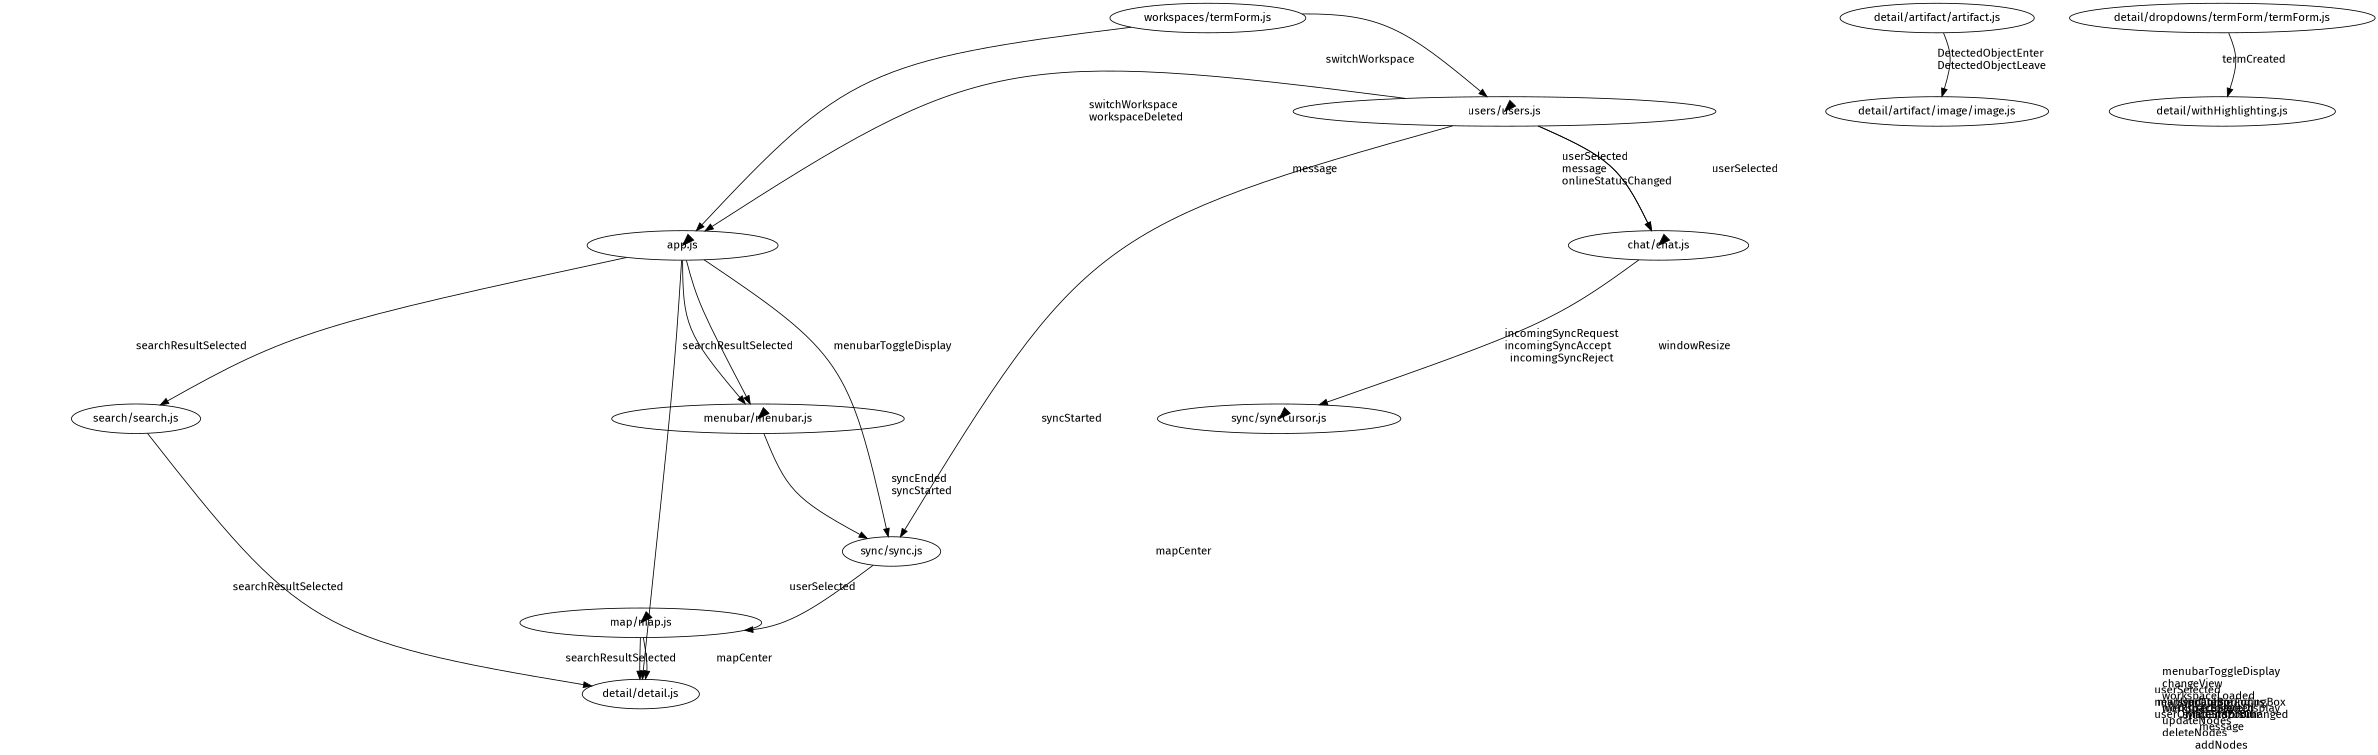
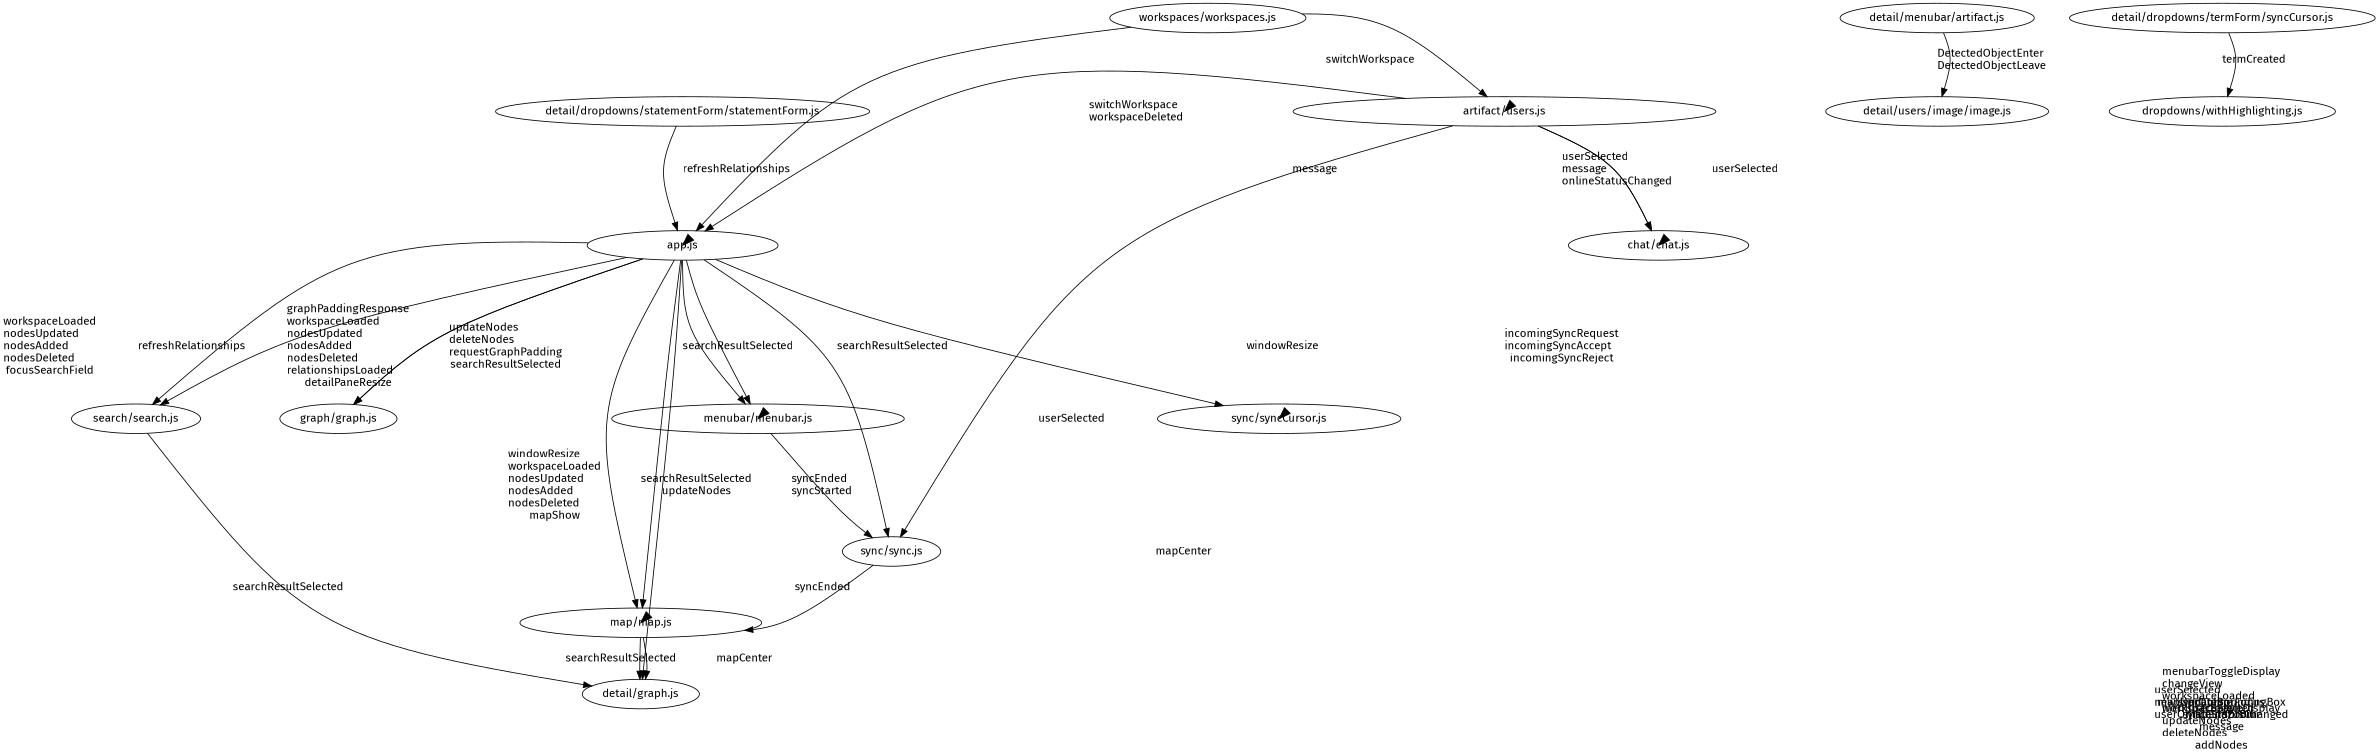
(1208, 18) -> (1208, 18)
(1937, 18) -> (1937, 18)
(2222, 18) -> (2222, 18)
none -> (683, 111)
(1504, 111) -> (1504, 111)
(1937, 111) -> (1937, 111)
(2222, 111) -> (2222, 111)
none -> (353, 263)
(1489, 344) -> (962, 343)
(192, 346) -> (192, 346)
(893, 346) -> (893, 346)
none -> (338, 419)
(1072, 419) -> (1072, 419)
none -> (607, 424)
none -> (661, 430)
(800, 495) -> (816, 485)
(823, 587) -> (823, 587)
(641, 694) -> (641, 694)
